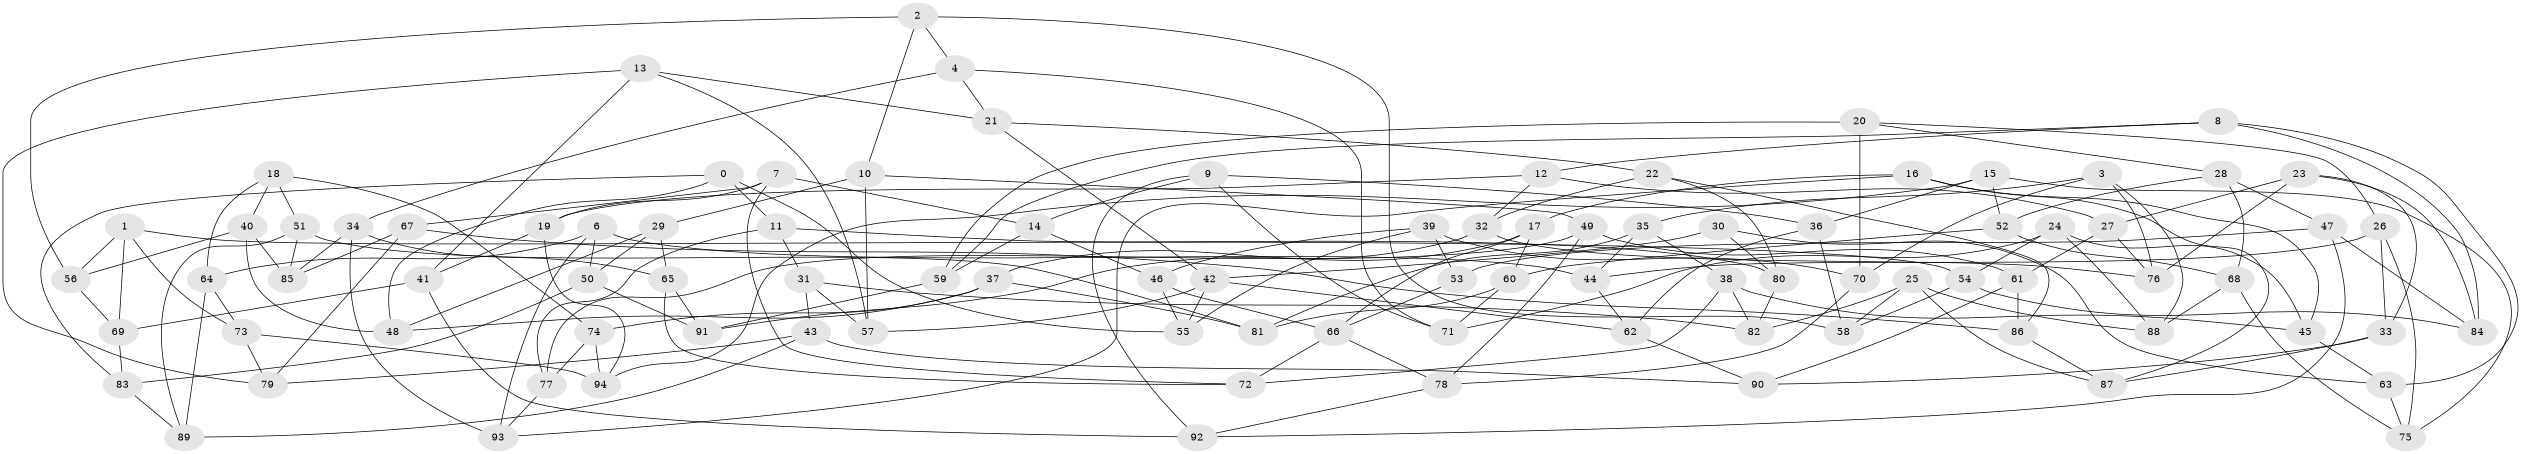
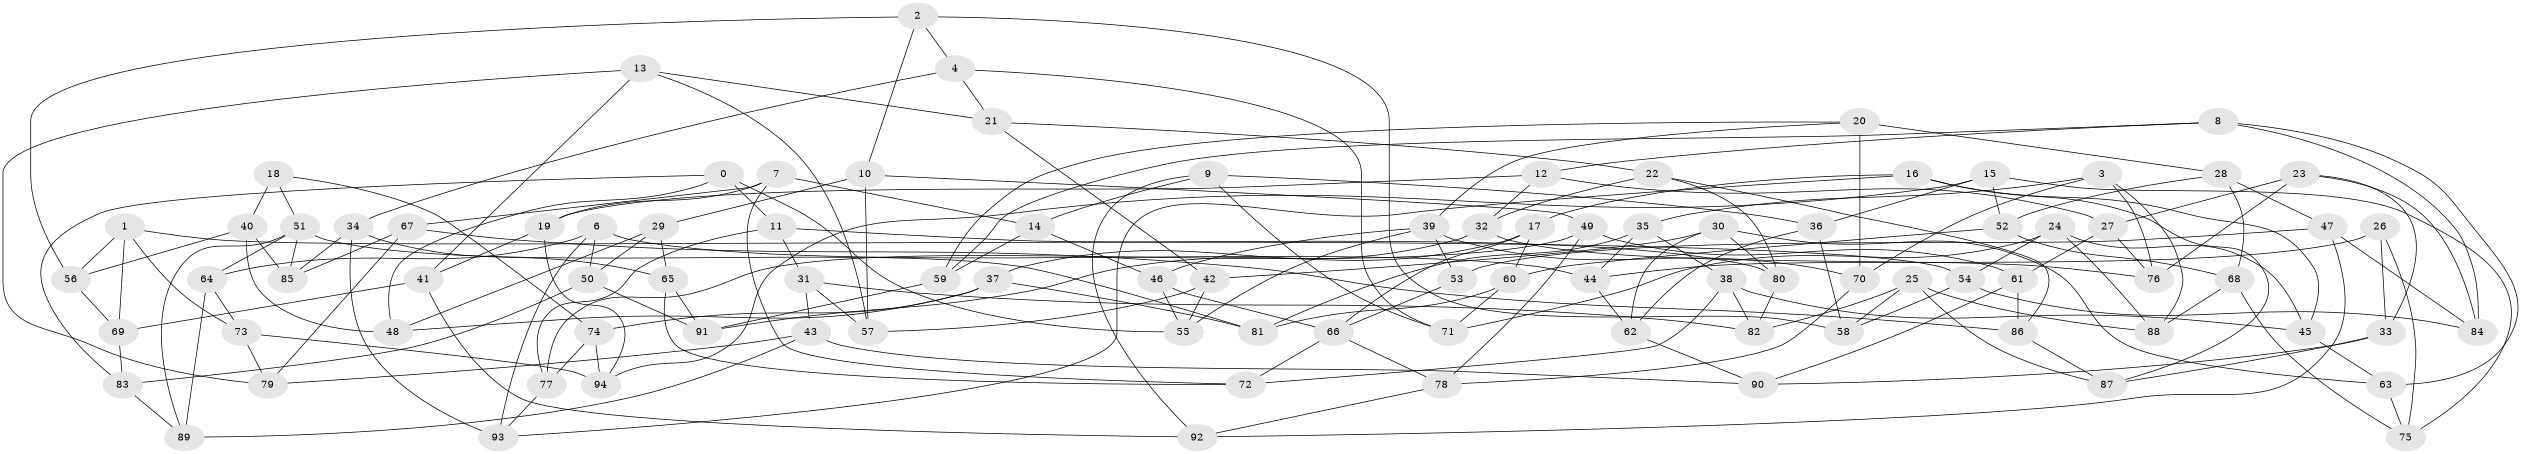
(2140, 137) -> (1588, 145)
(220, 216) -> (254, 253)
(1478, 313) -> (1651, 264)
